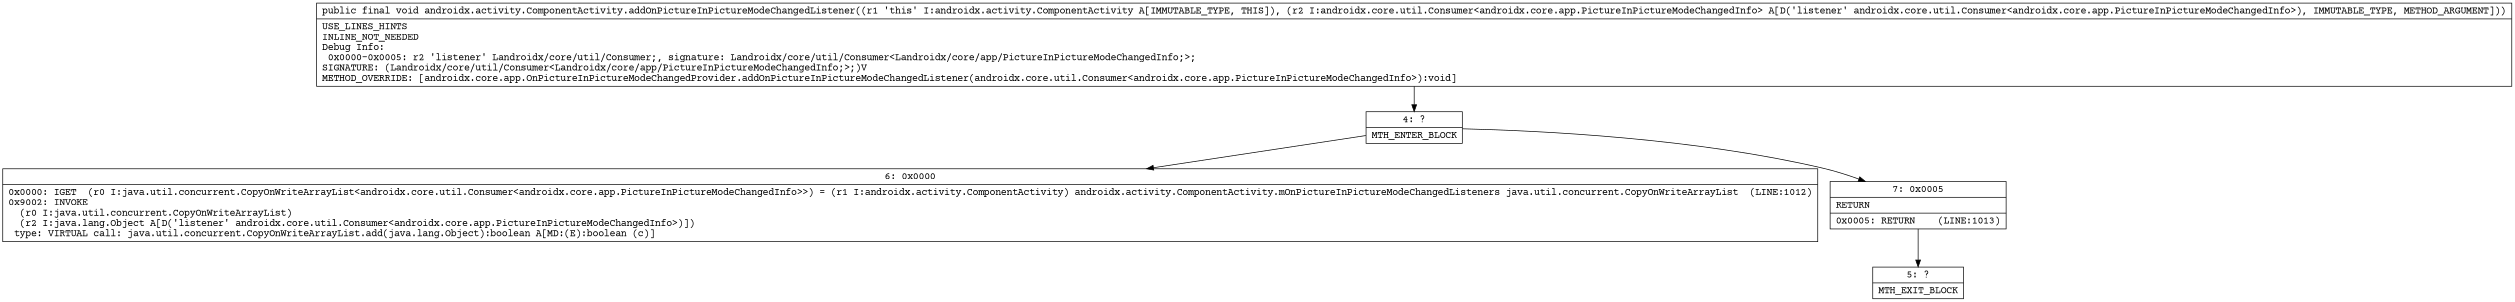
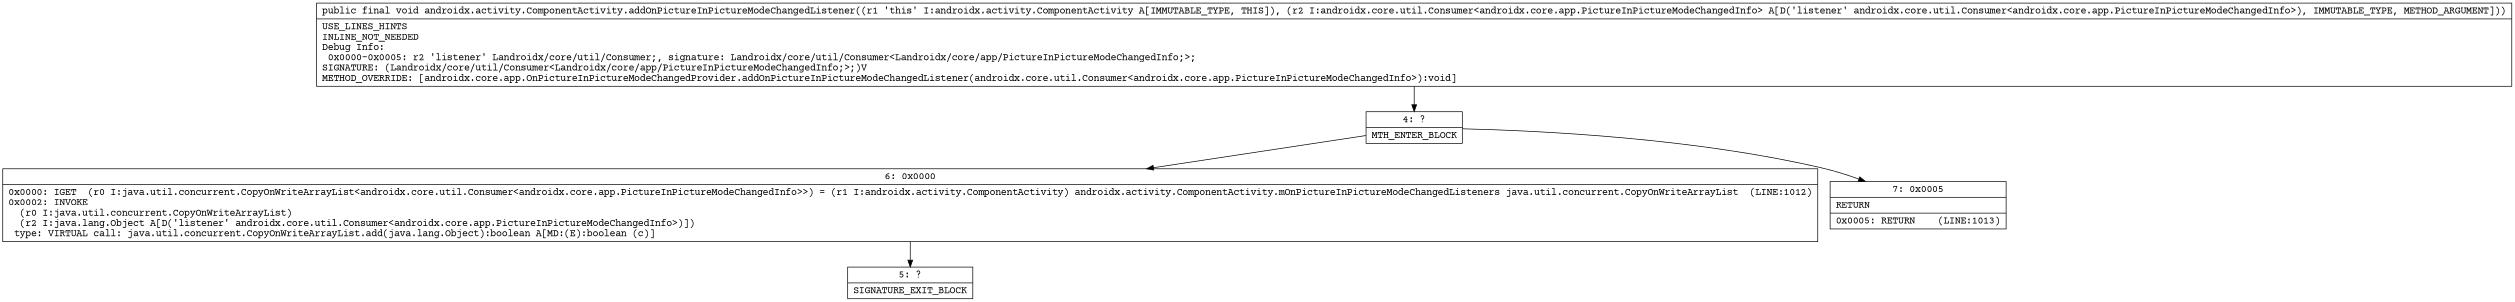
(54, 202) -> (54, 202)
(1918, 244) -> (910, 251)
(1918, 290) -> (910, 290)
